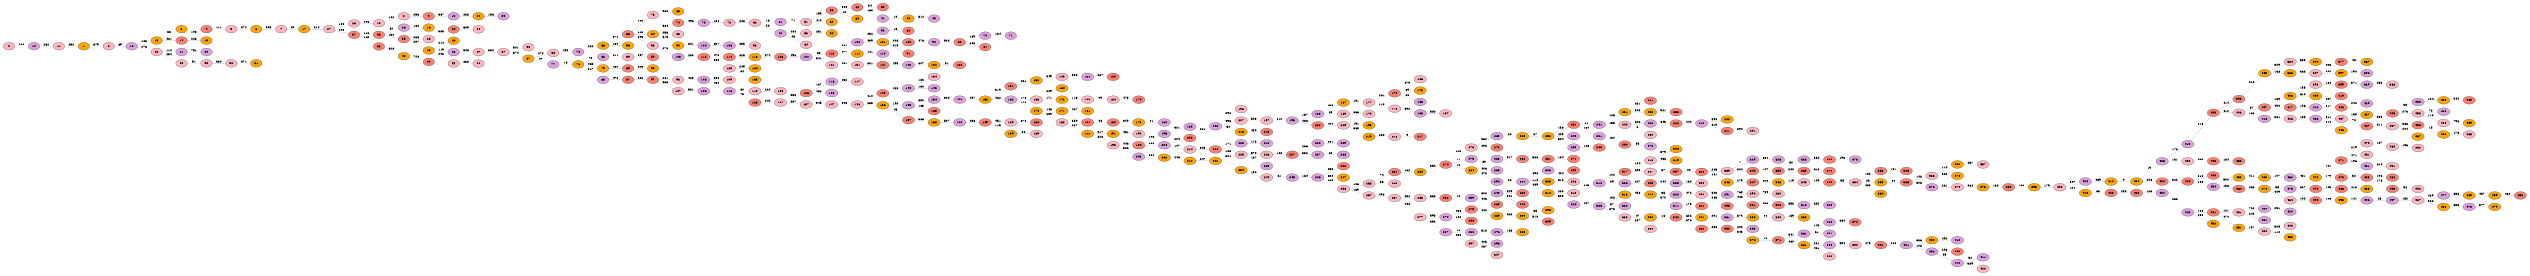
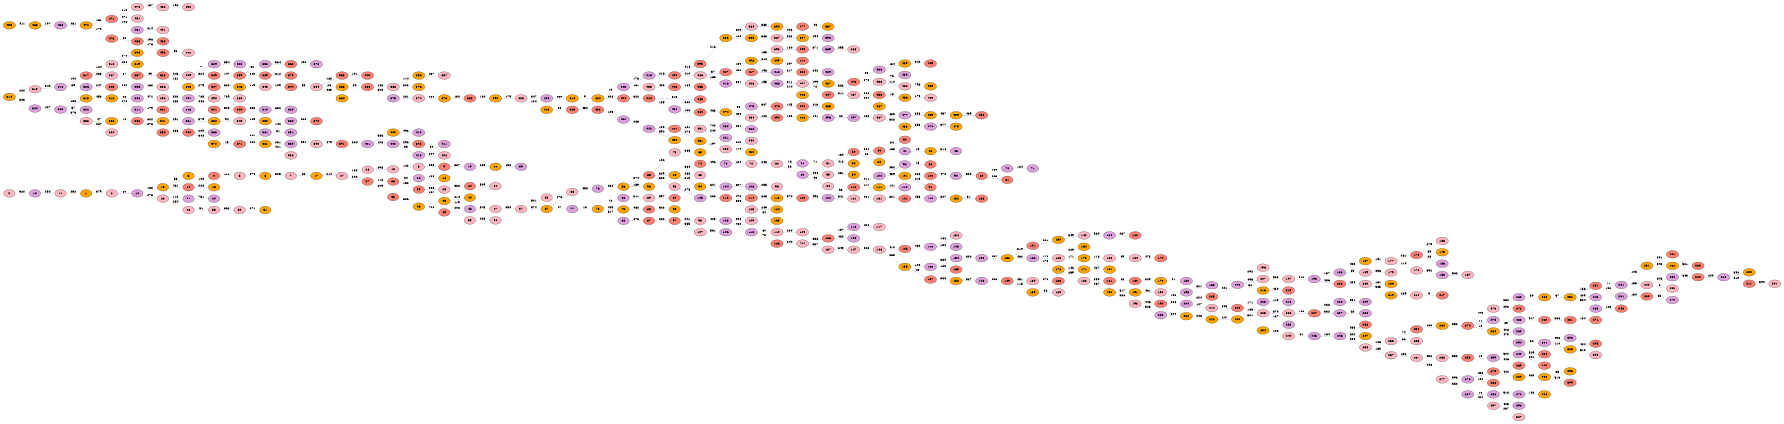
(781, 103) -> (803, 244)
(2226, 182) -> (688, 105)
(1535, 187) -> none
(1727, 206) -> (189, 110)
